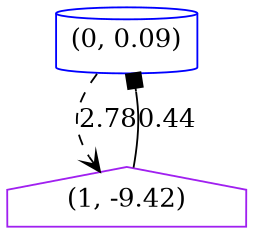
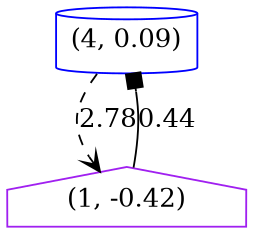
(127, 40) -> (127, 40)
(127, 200) -> (127, 200)
